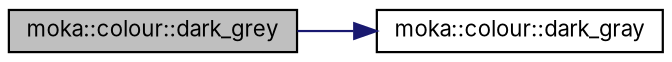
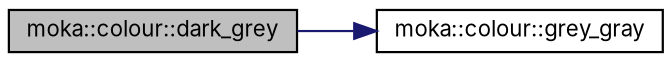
(520, 31) -> (520, 31)
